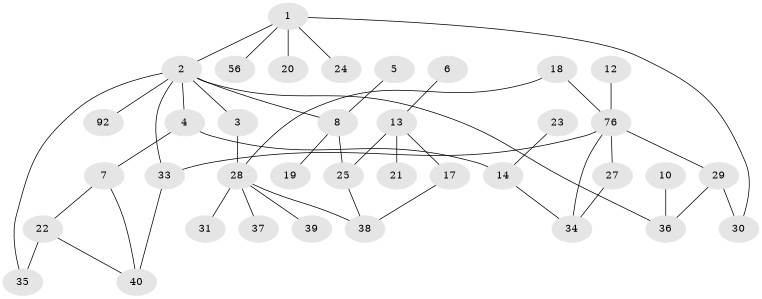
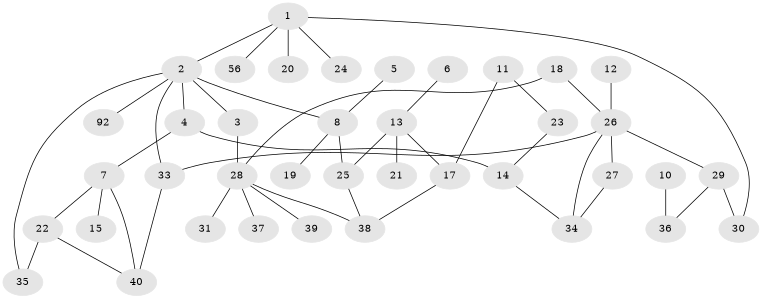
none -> (503, 69)
(434, 113) -> none
(611, 123) -> (611, 123)
none -> (96, 229)
